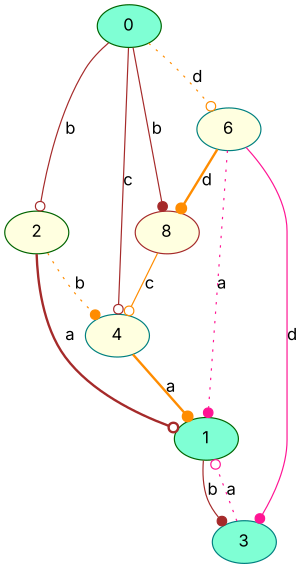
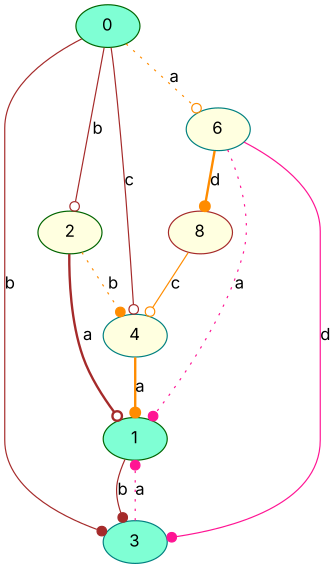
(197, 78) -> (174, 78)
(147, 125) -> (5, 290)
(227, 495) -> (135, 495)
